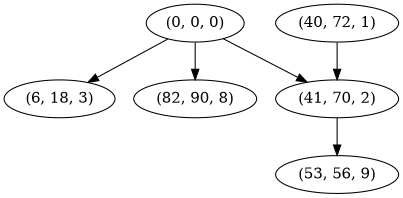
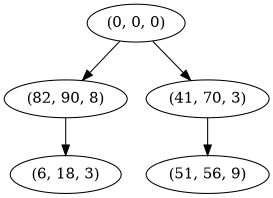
(337, 23) -> none
(133, 58) -> (66, 132)
(337, 99) -> (208, 99)
(337, 175) -> (208, 175)
